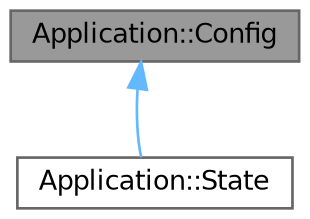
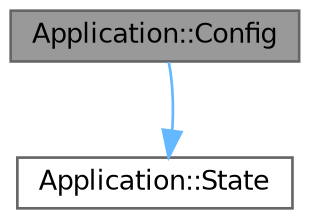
(137, 123) -> (173, 96)
